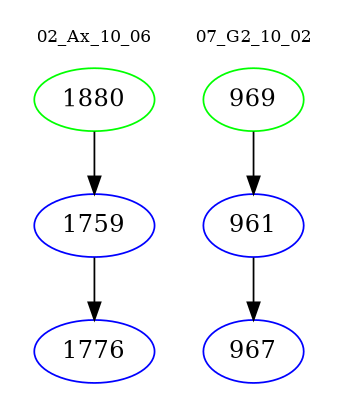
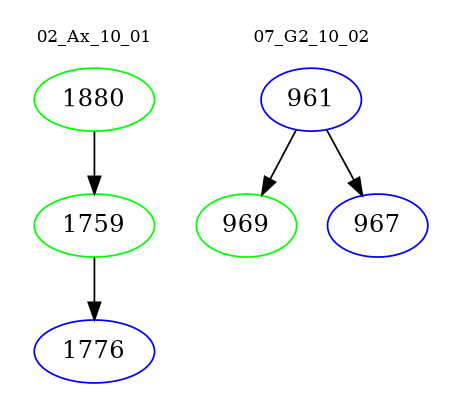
(94, 38) -> (94, 38)
(254, 154) -> (283, 154)
(94, 226) -> (94, 226)
